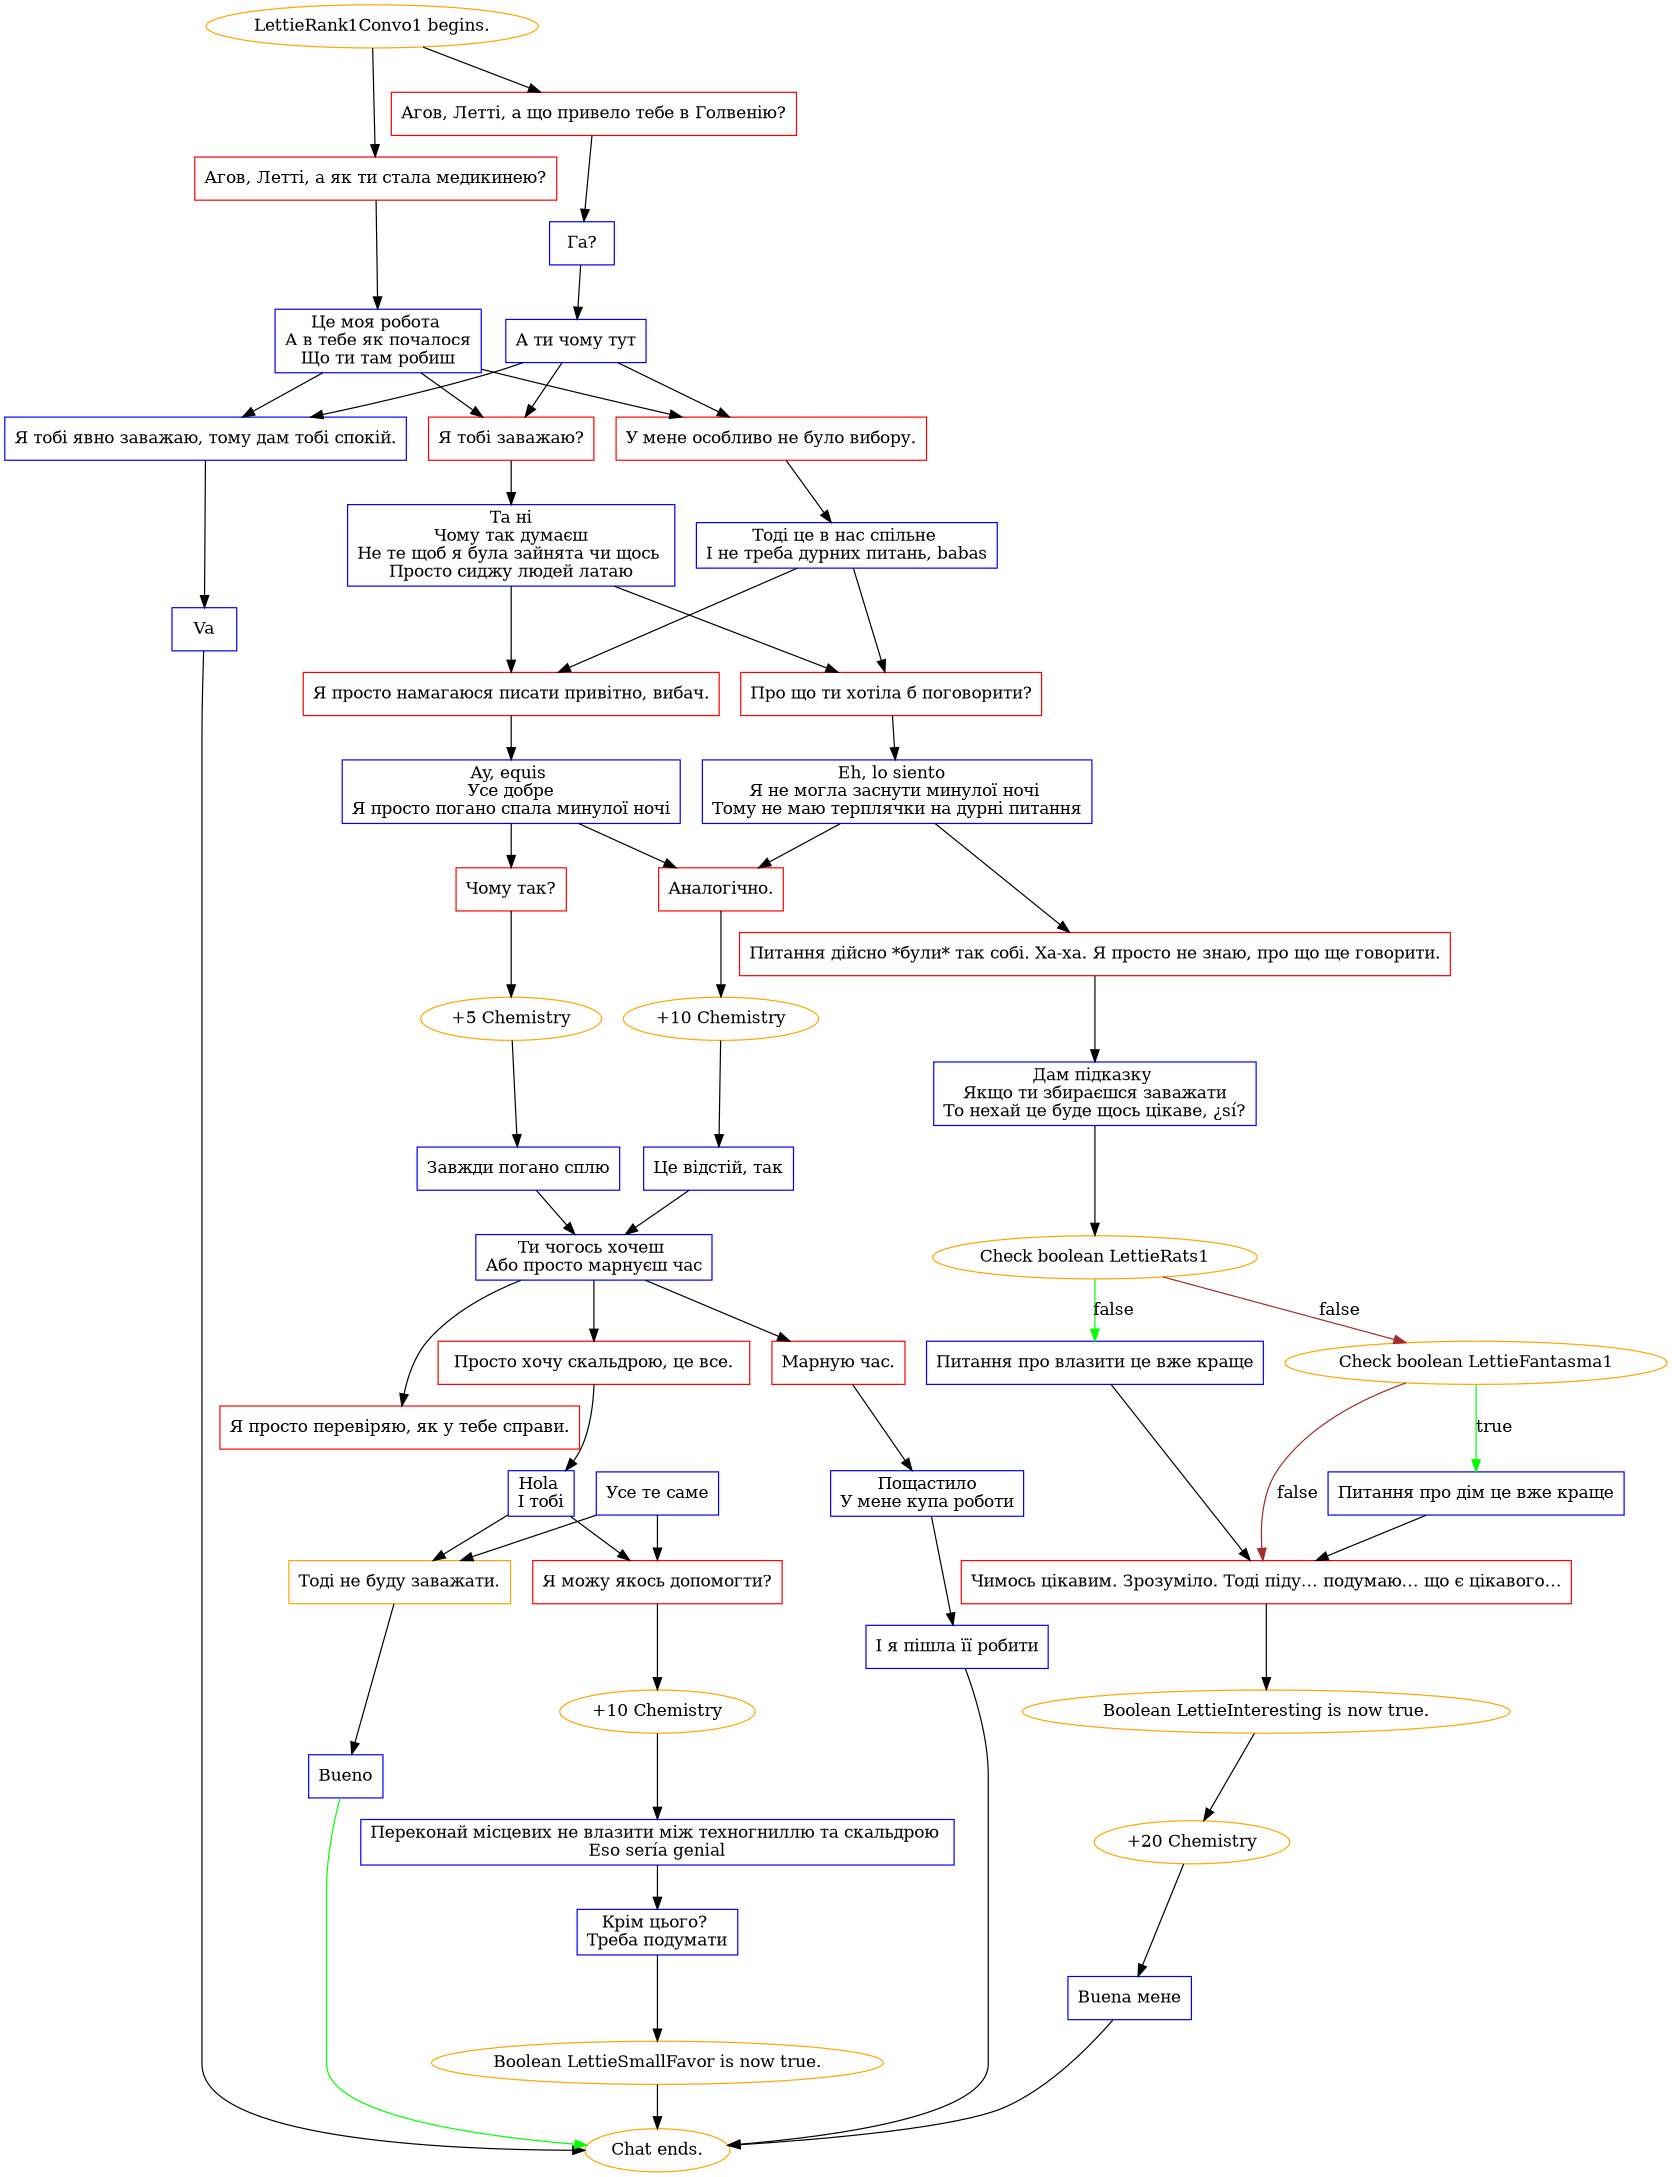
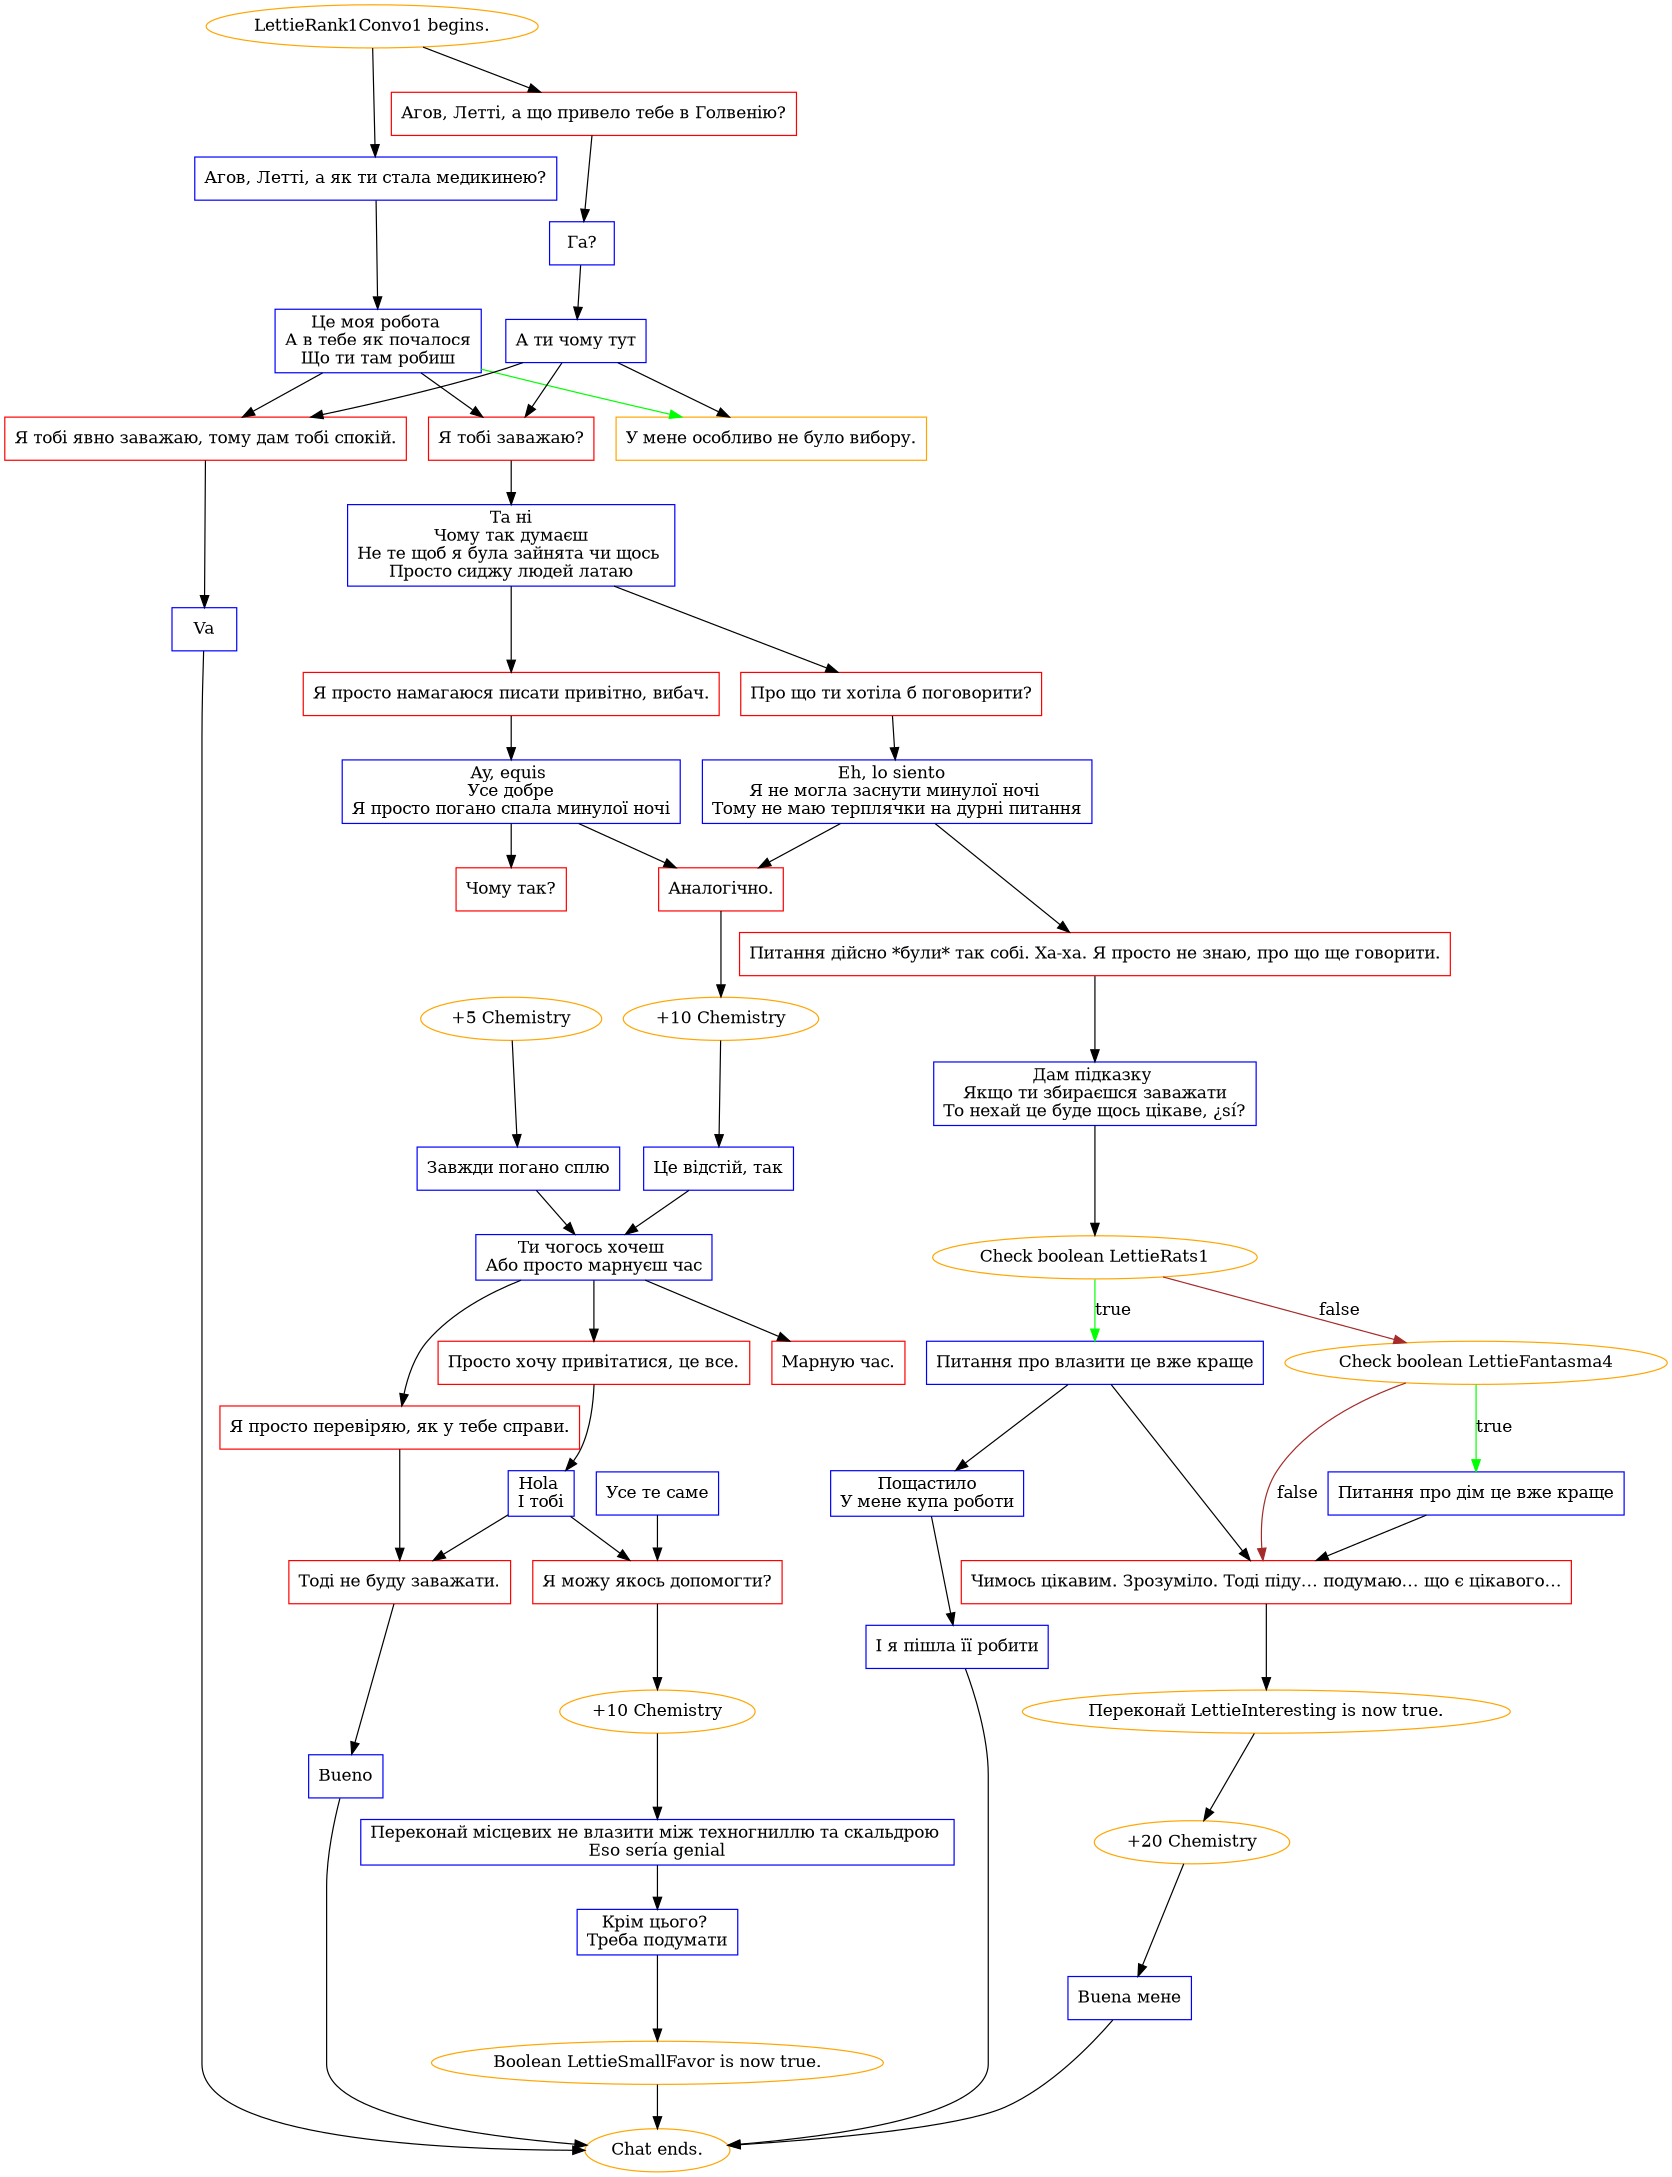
(376, 179) -> (376, 179)
(575, 392) -> (575, 392)
(206, 439) -> (206, 439)
(771, 439) -> (771, 439)
(847, 545) -> none
(511, 948) -> none
(1114, 1311) -> (1114, 1311)
(594, 1363) -> (594, 1363)
(1476, 1363) -> (1476, 1363)
(879, 1423) -> (1017, 1424)
(535, 1536) -> (400, 1499)
(400, 1582) -> (400, 1582)
(1266, 1712) -> (1266, 1712)
(328, 2067) -> (328, 2067)
